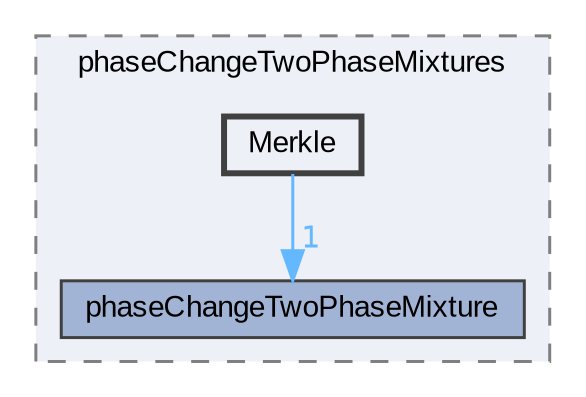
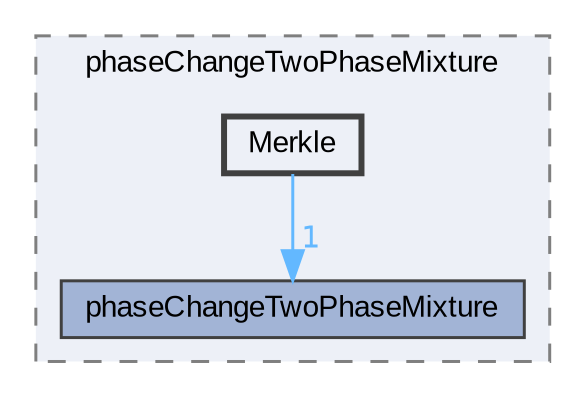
(293, 64) -> (293, 64)
